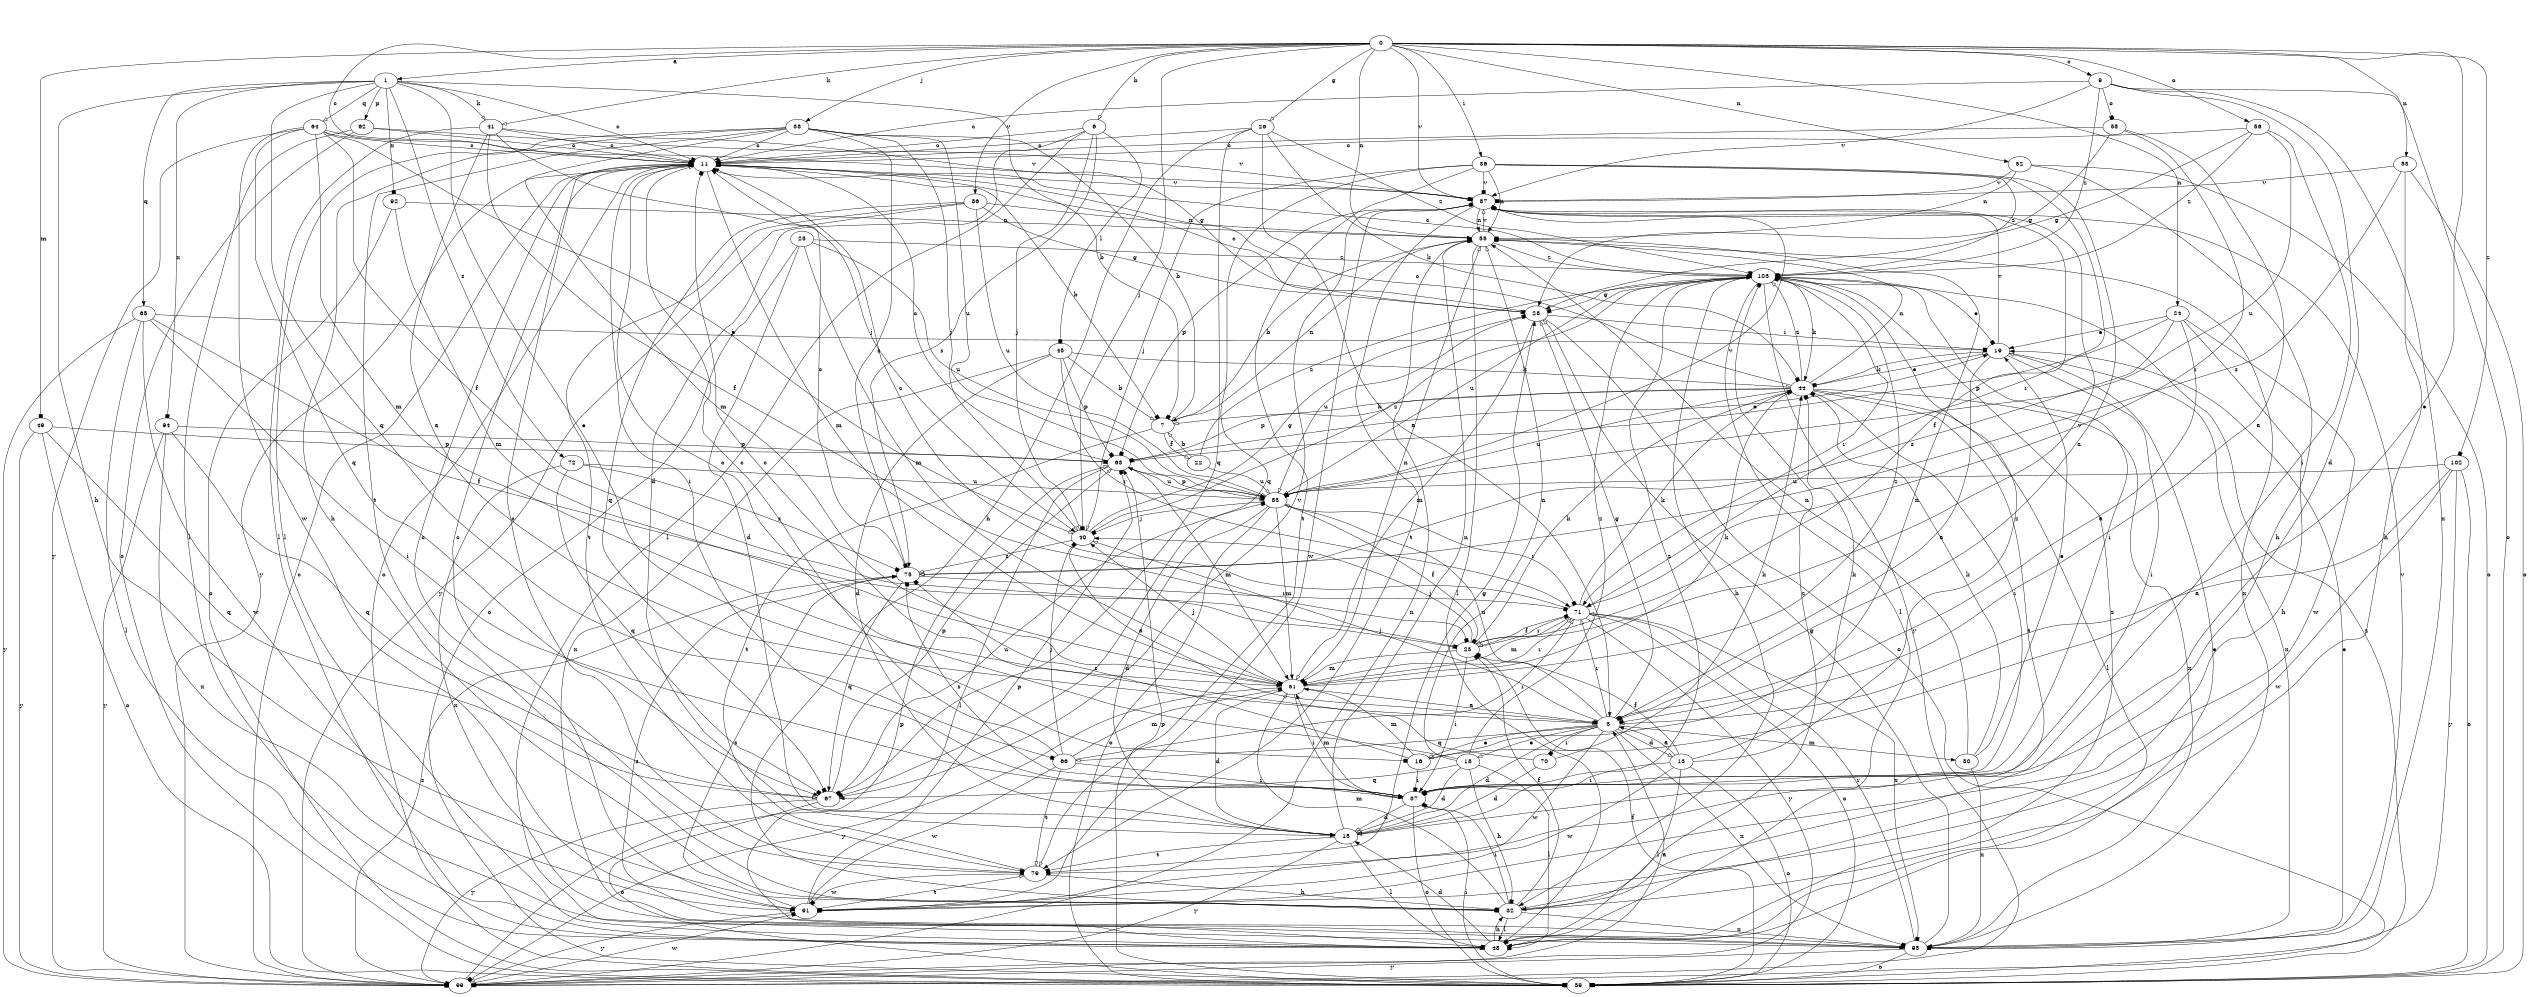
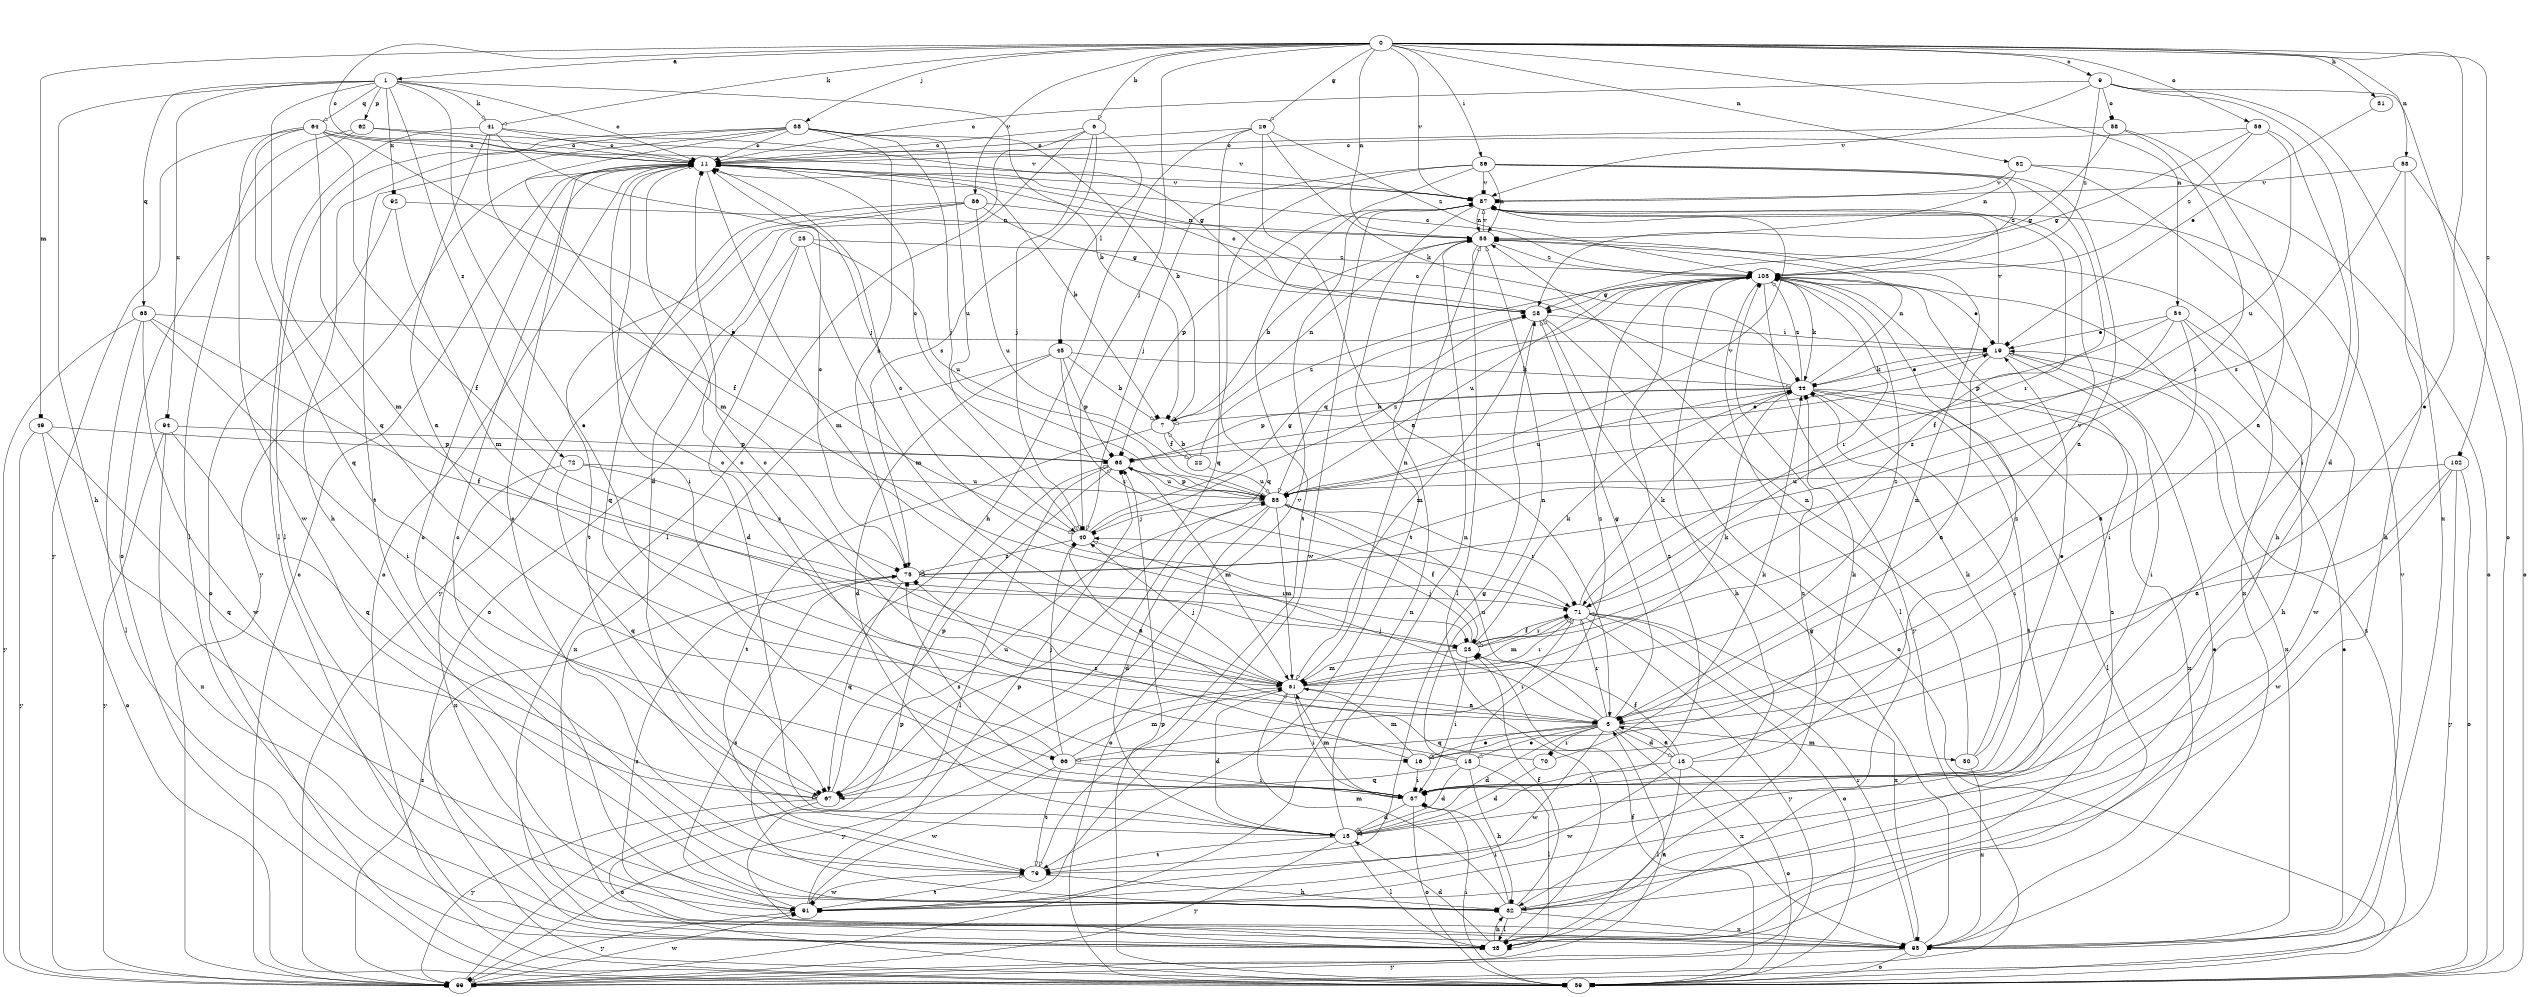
none -> (2381, 104)
(2178, 314) -> (2178, 314)
(1326, 407) -> (1326, 407)
